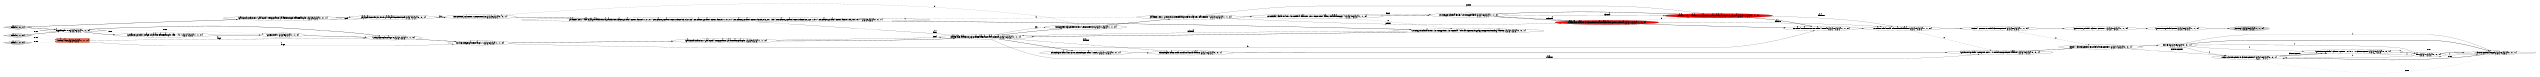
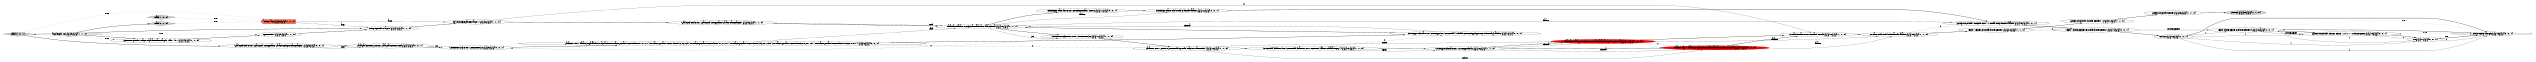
(42, 33) -> (112, 27)
